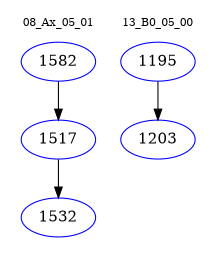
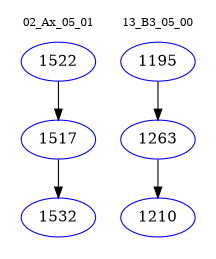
(58, 23) -> (58, 23)
(158, 23) -> (158, 23)
(58, 62) -> (58, 62)
(158, 140) -> (158, 140)
none -> (158, 217)
